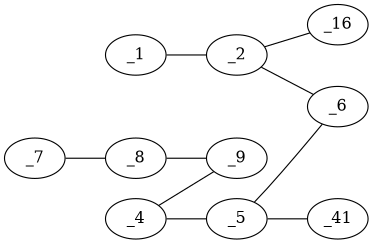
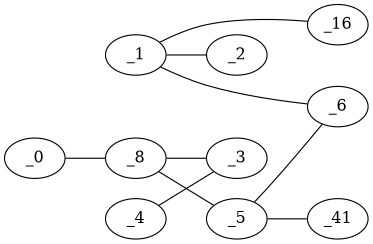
(287, 40) -> (232, 21)
(287, 81) -> (232, 92)
(35, 158) -> (35, 158)
(237, 158) -> (237, 158)
(186, 219) -> (179, 184)
